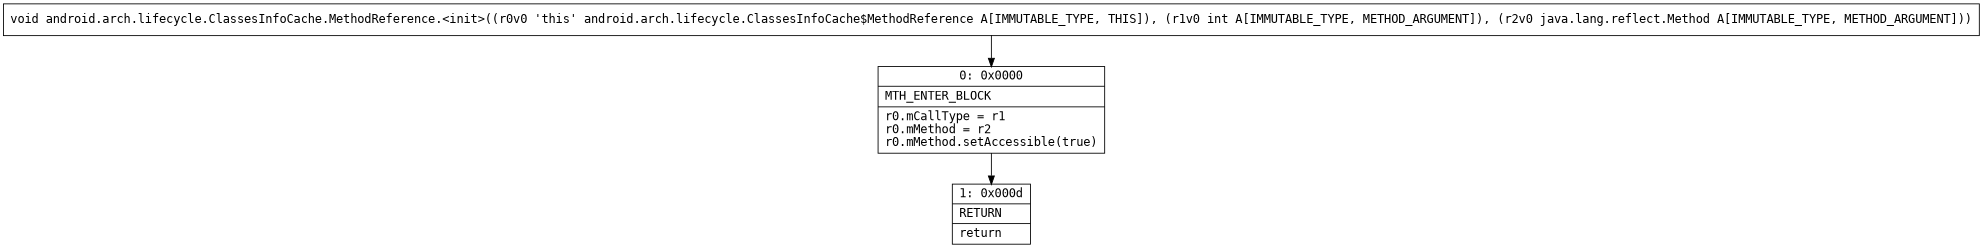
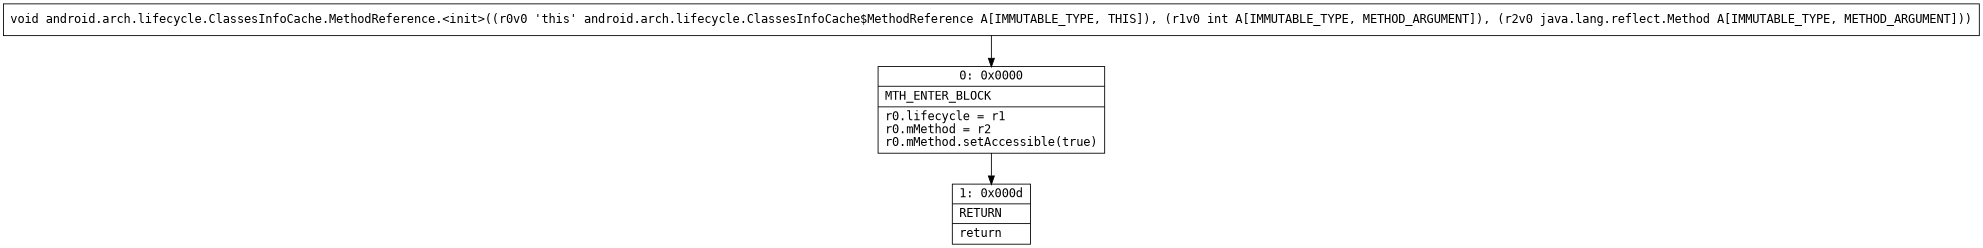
(945, 117) -> (945, 117)
